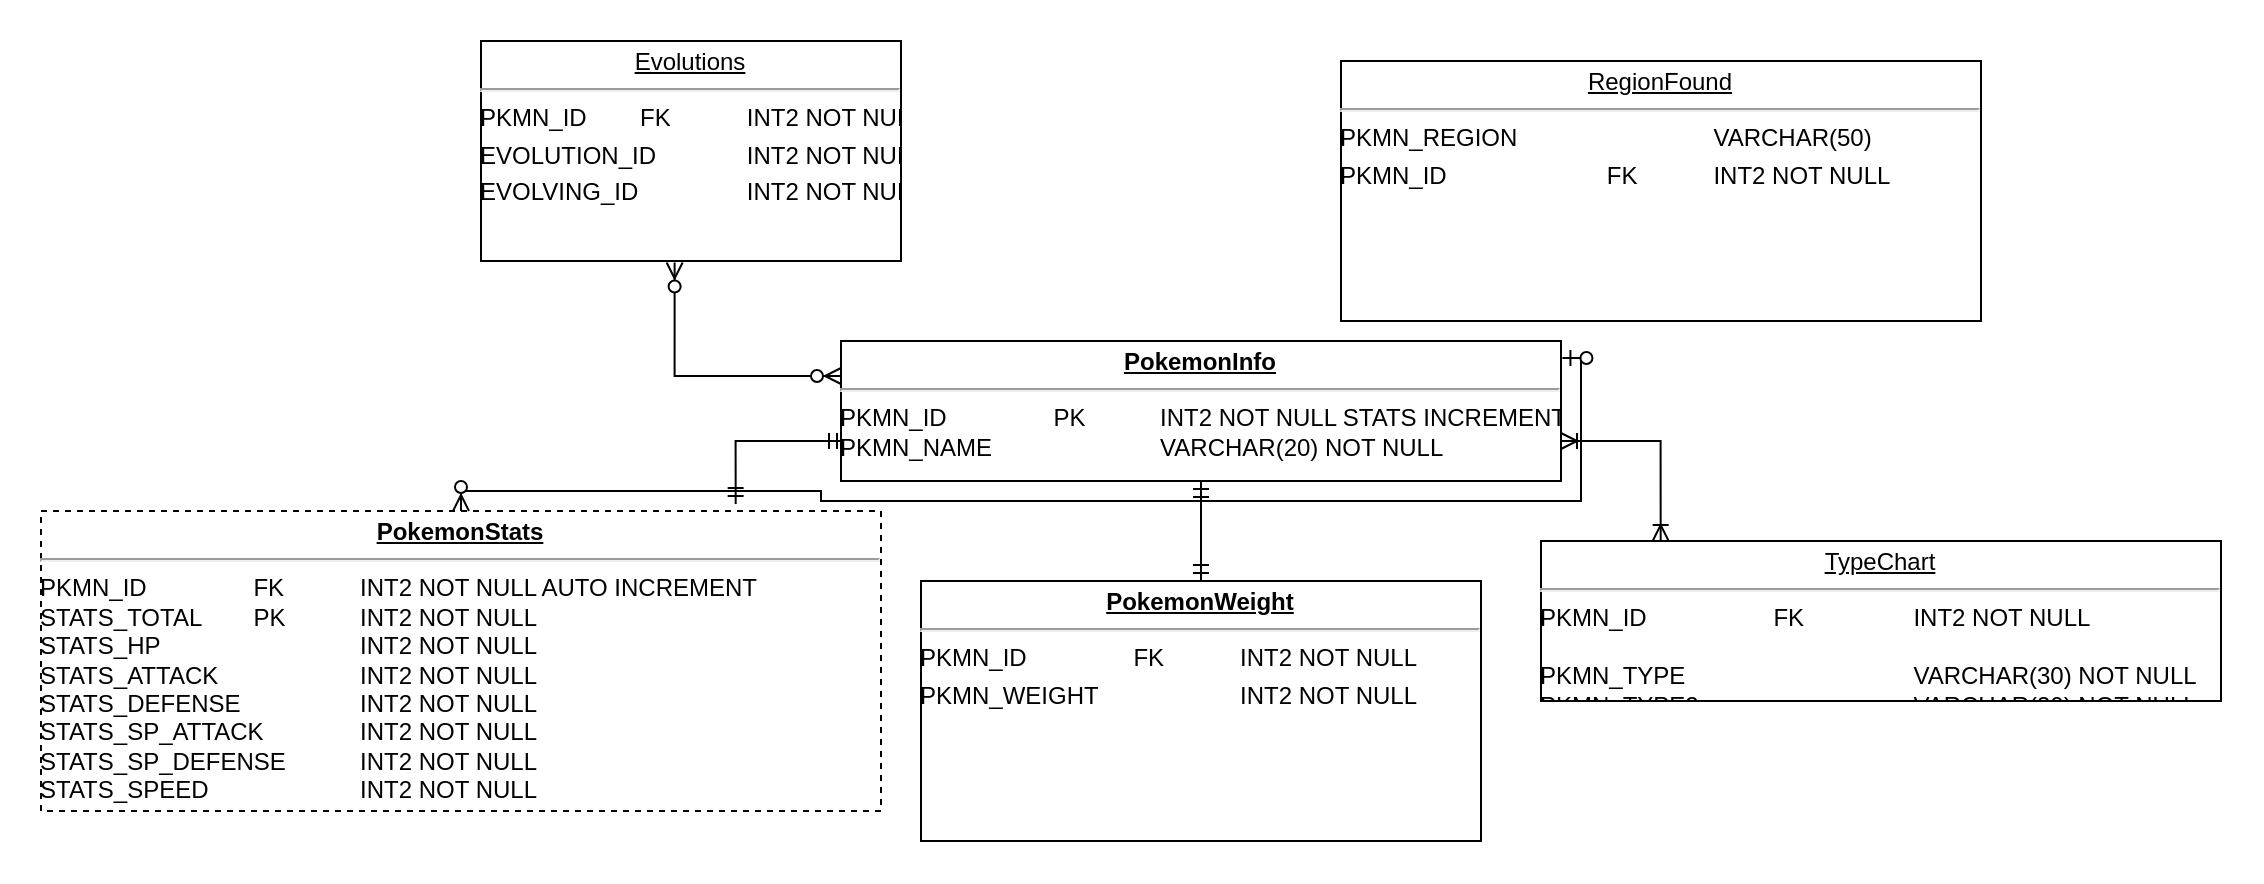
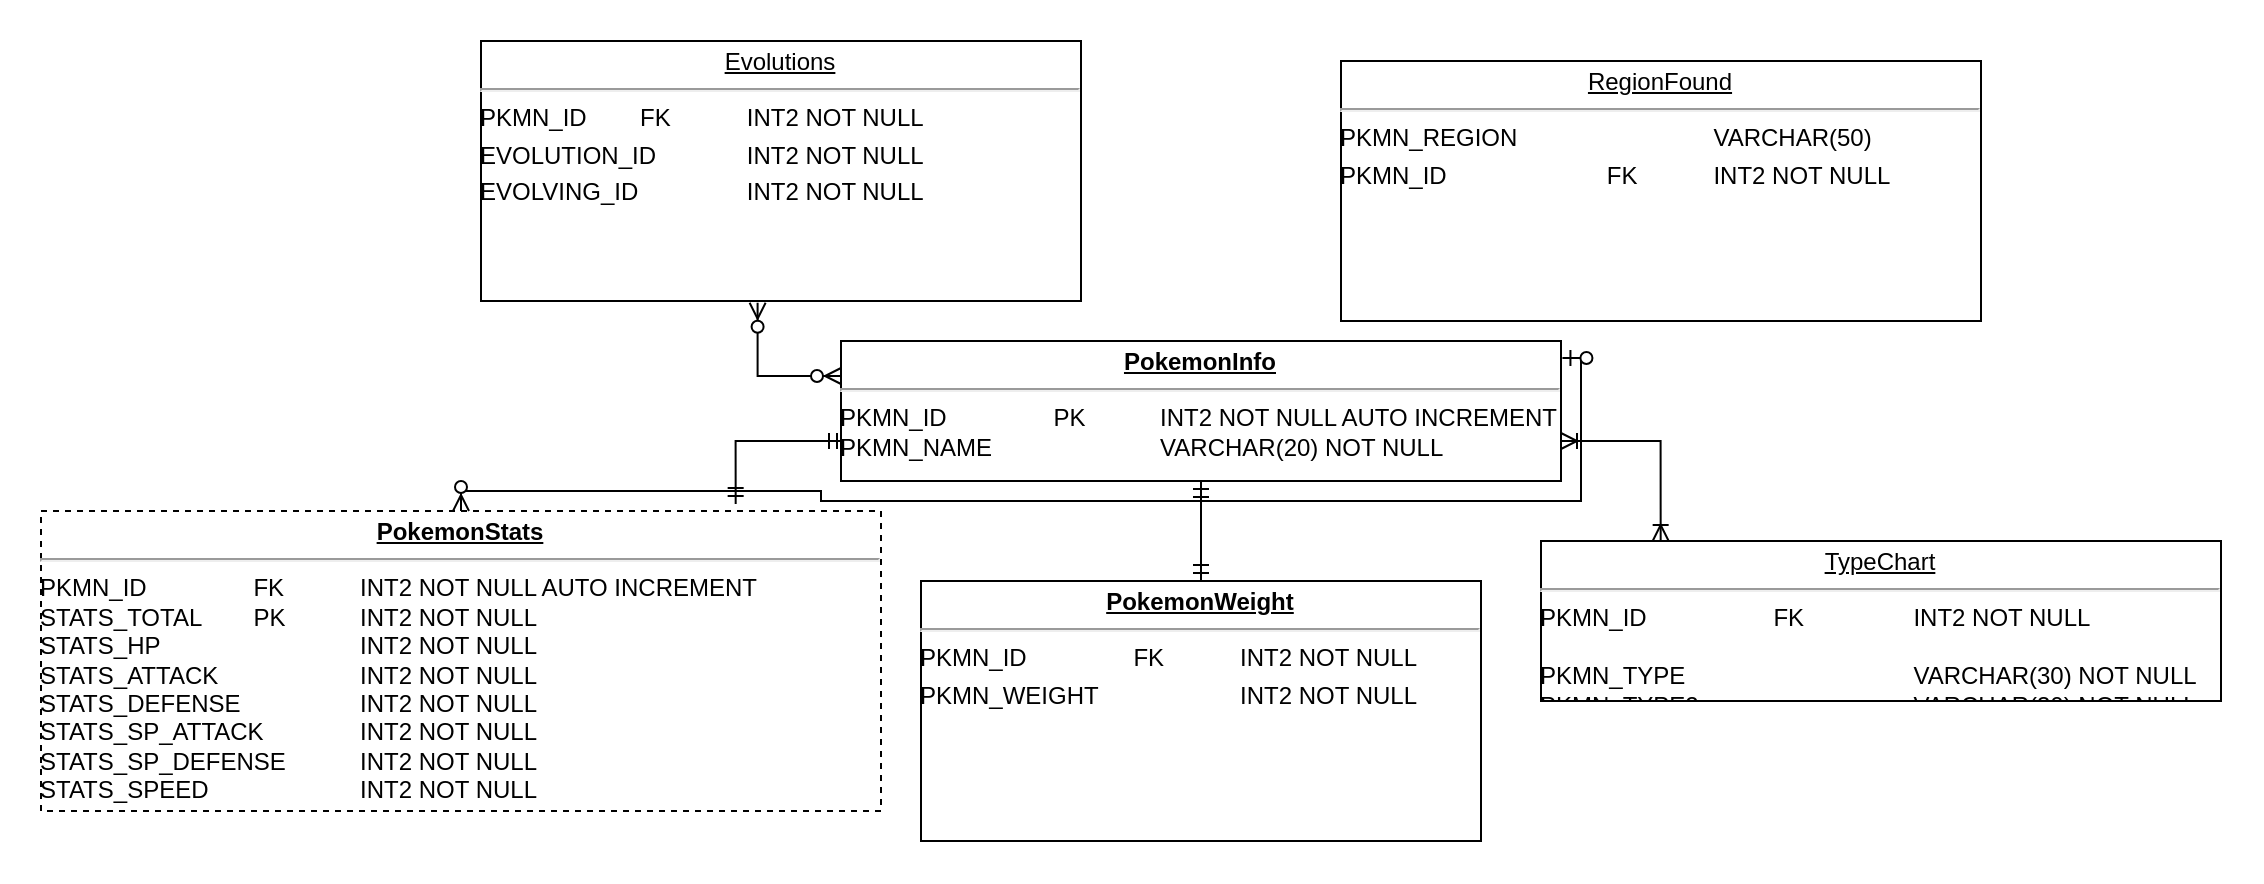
(691, 151) -> (781, 171)
(1111, 384) -> (1104, 384)
